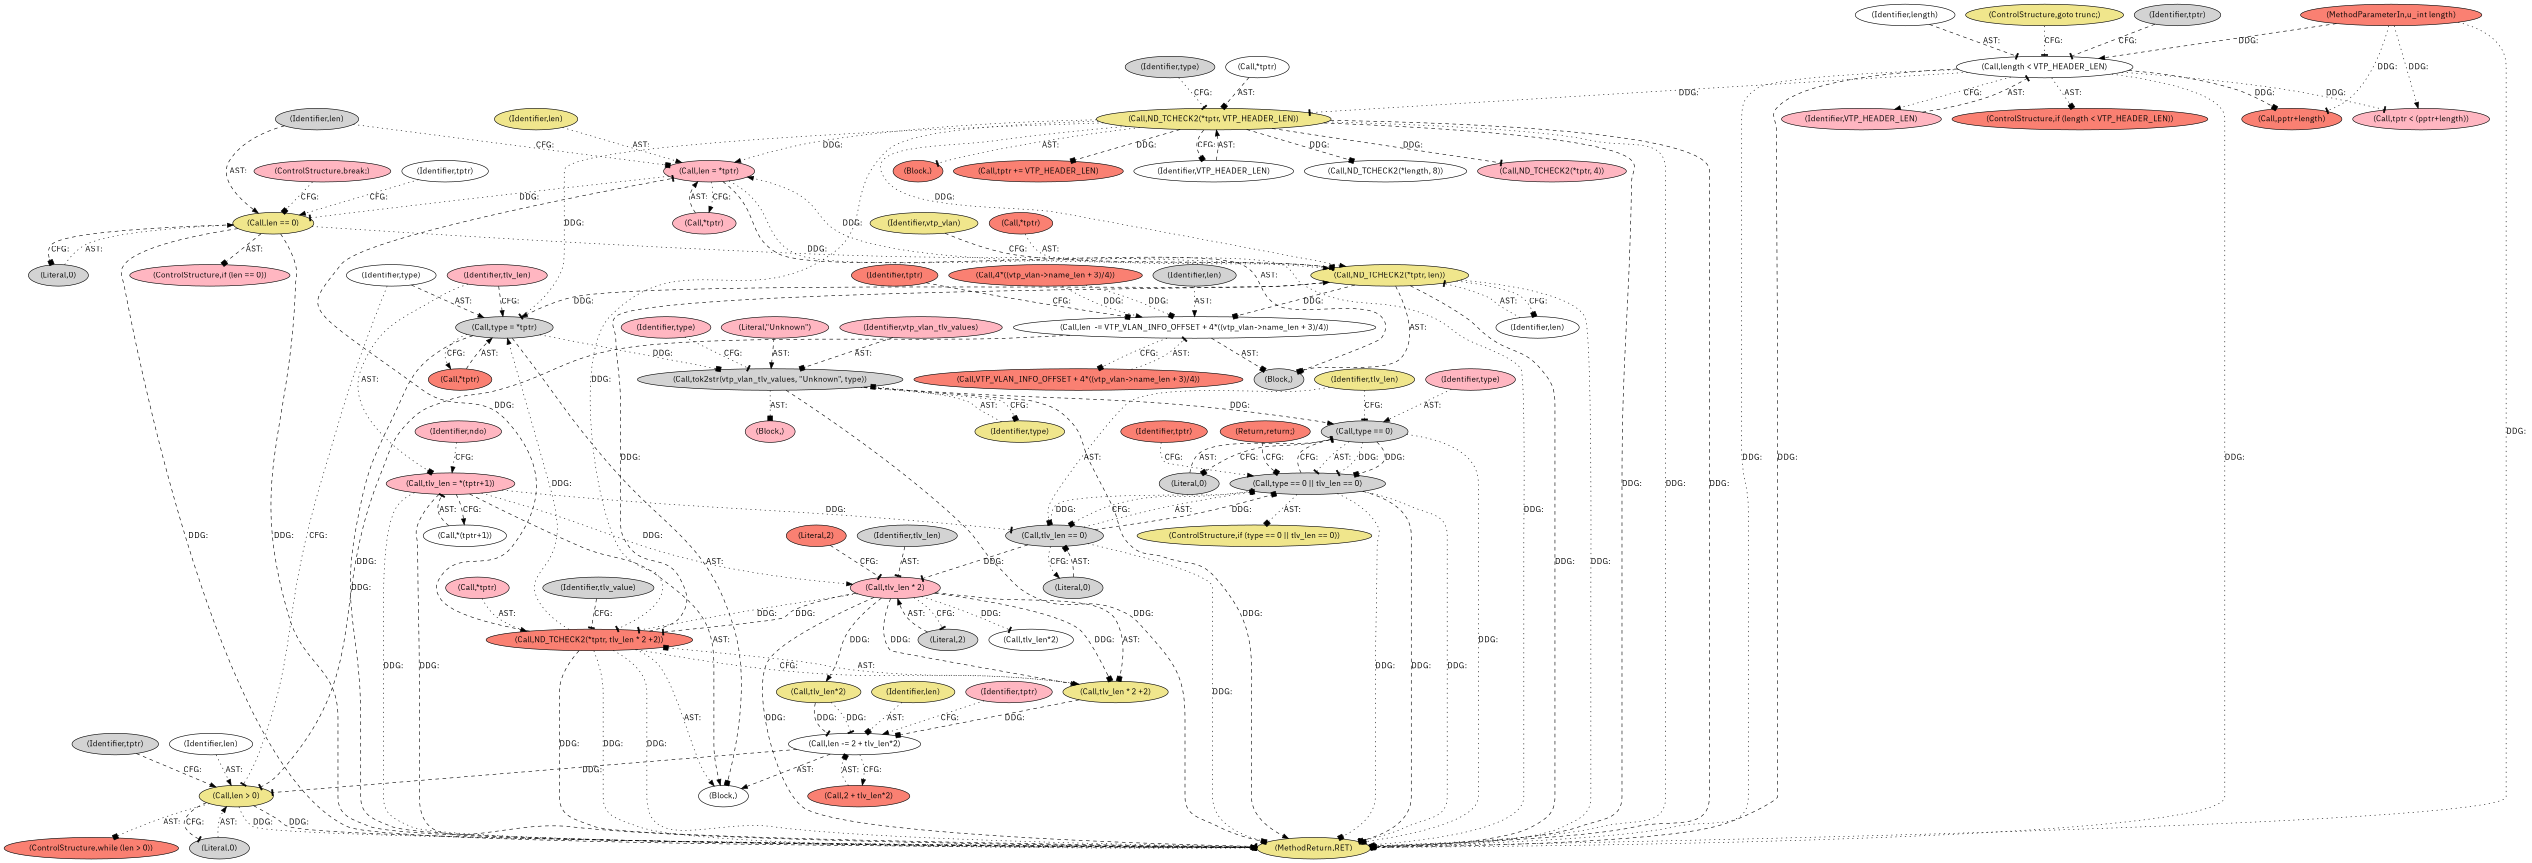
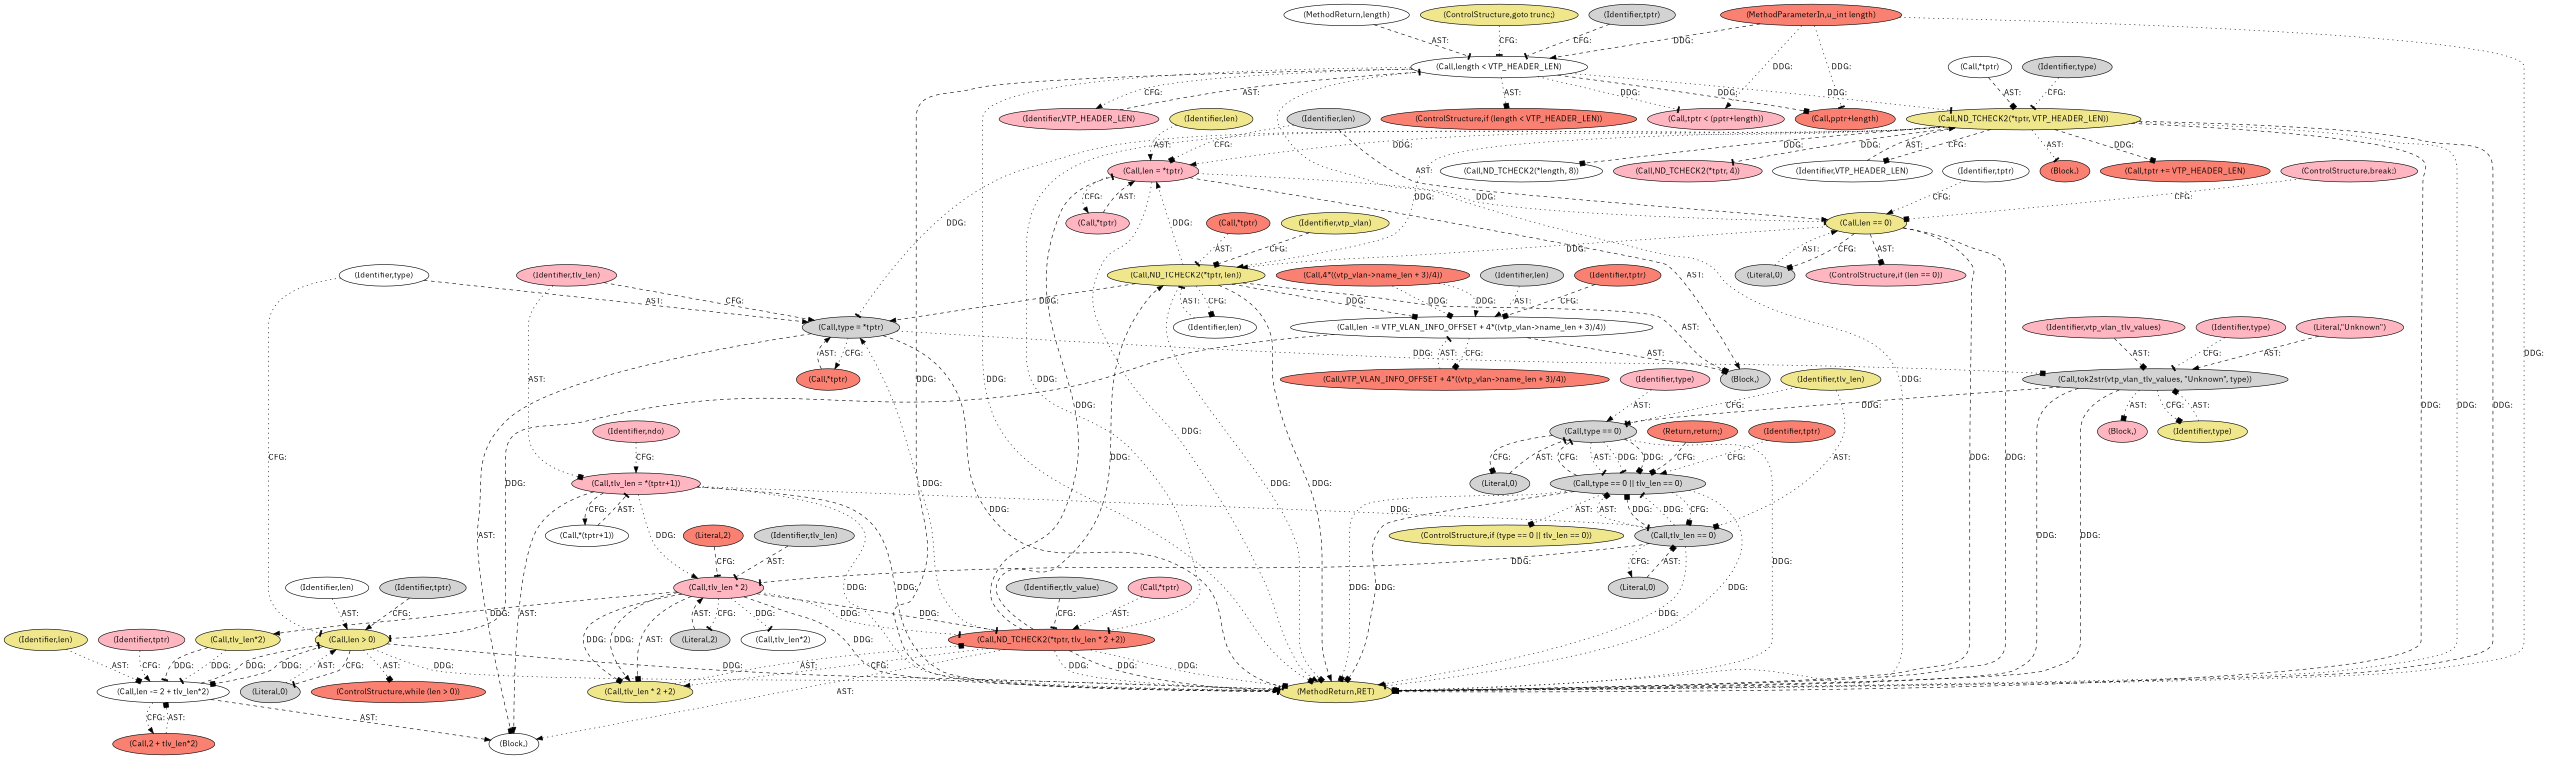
(1905, 15) -> (1347, 15)
(991, 717) -> (272, 670)
